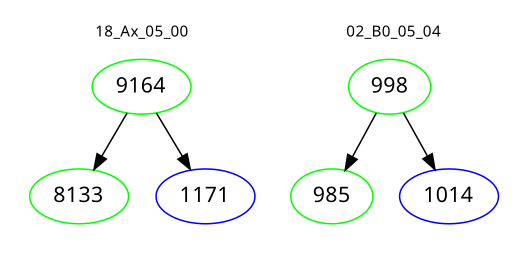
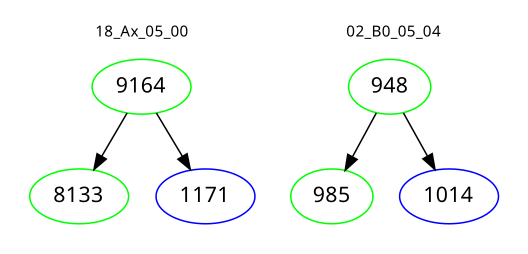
(390, 87) -> (390, 87)
